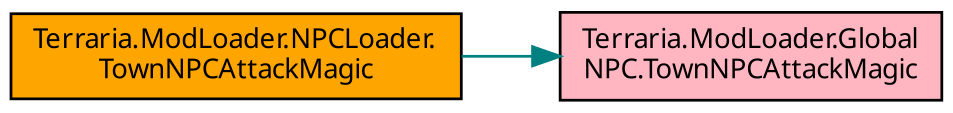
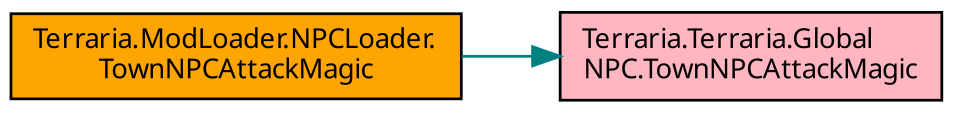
(751, 56) -> (751, 56)
